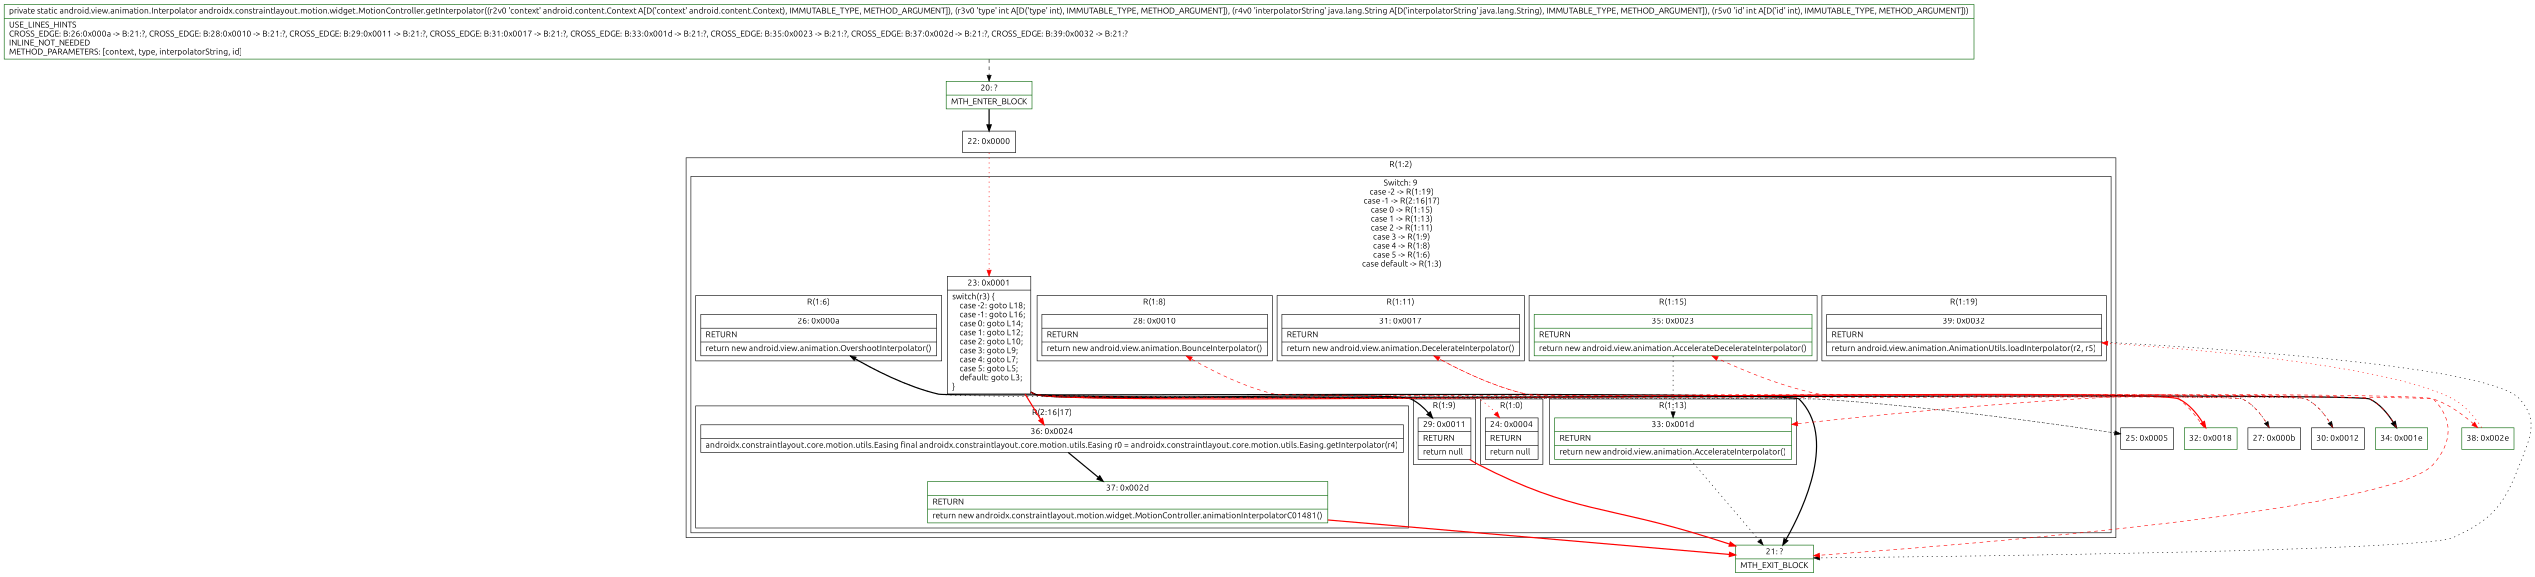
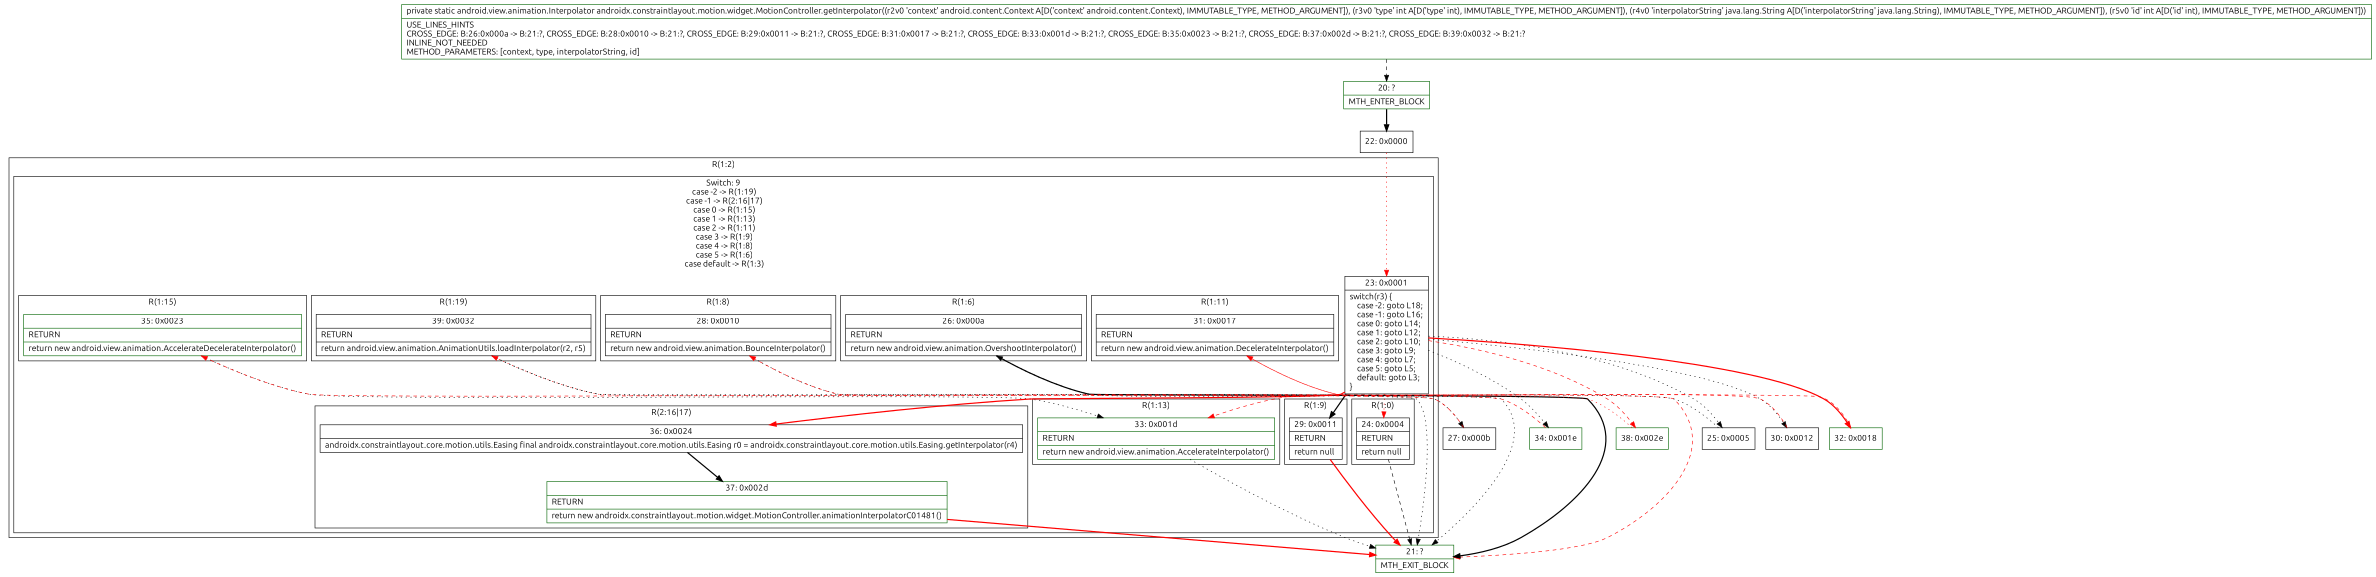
none -> (1208, 395)
(1653, 397) -> (977, 395)
(1717, 397) -> (1491, 380)
none -> (1399, 499)
